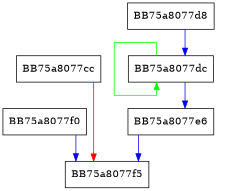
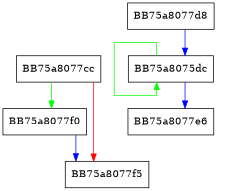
(171, 69) -> (171, 69)
none -> (52, 92)
(138, 144) -> none
